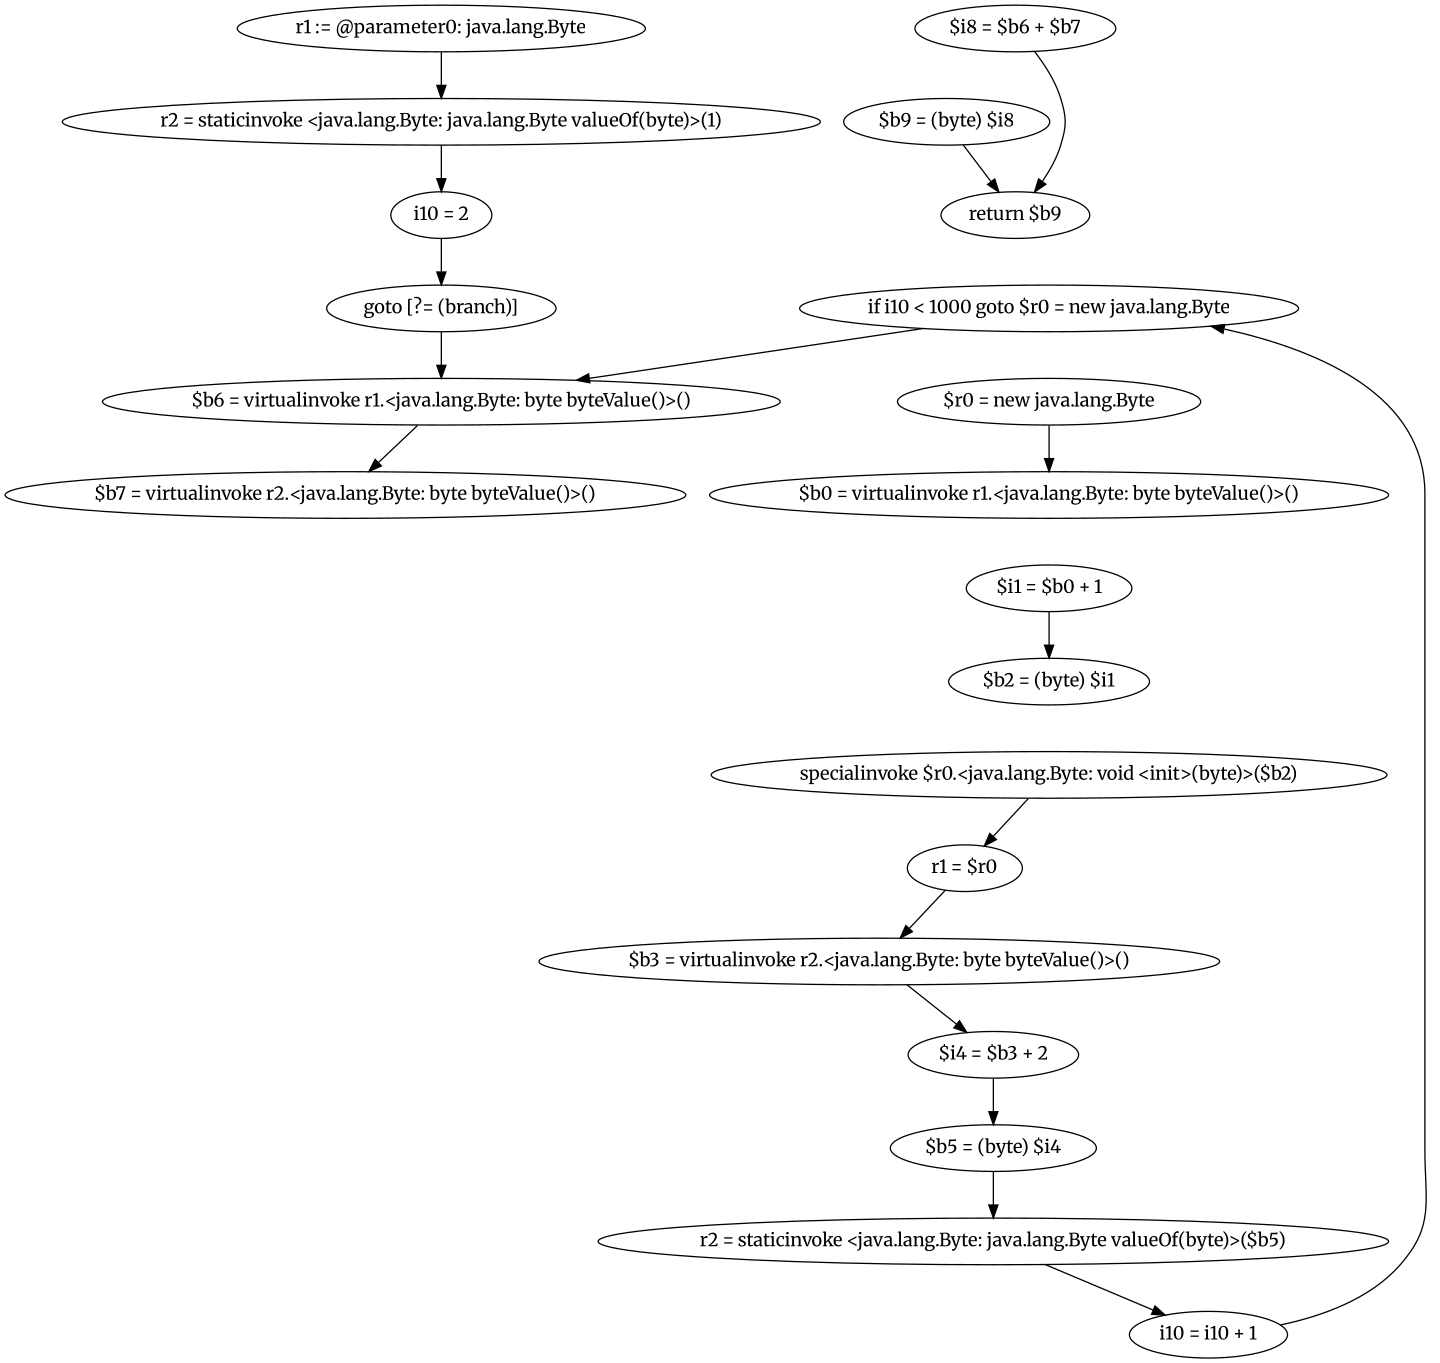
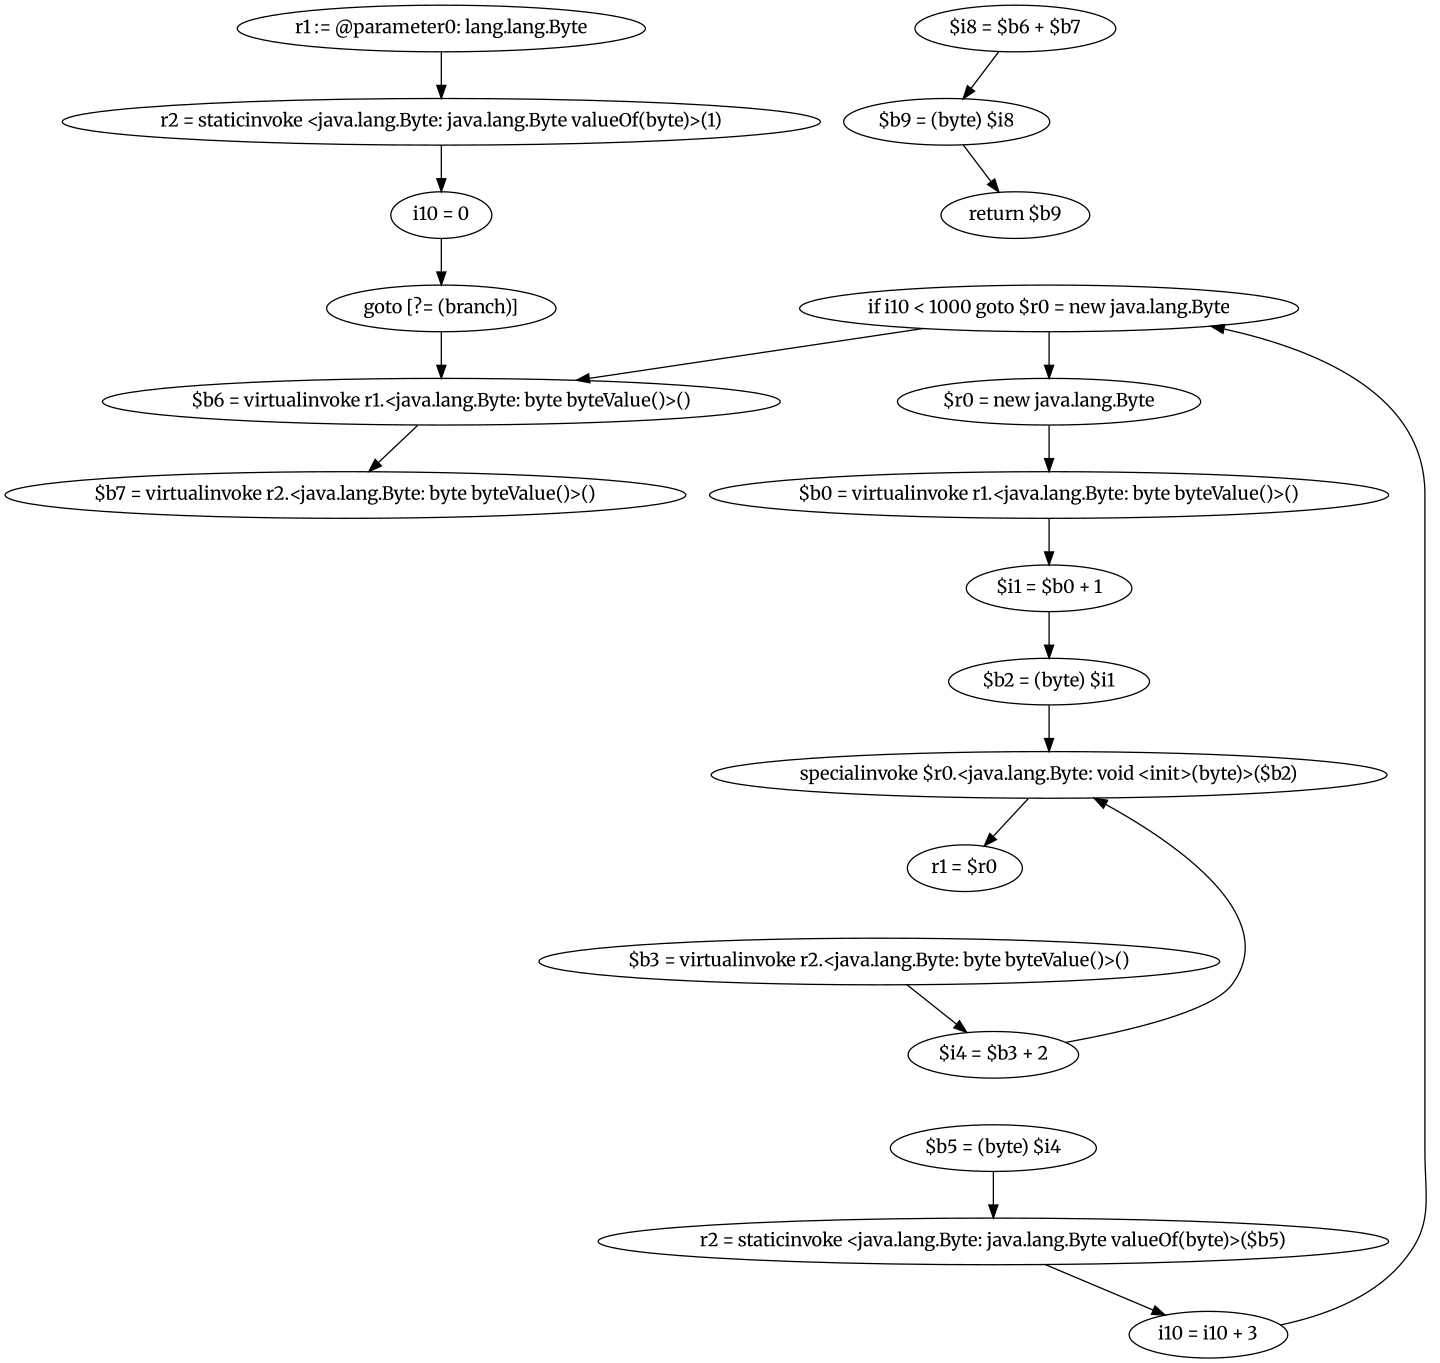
(441, 29) -> (441, 29)
(1065, 115) -> (985, 70)
(441, 215) -> (441, 215)
none -> (1049, 349)
none -> (1049, 535)
none -> (1049, 722)
(927, 909) -> none
(993, 1095) -> (1244, 953)
(1208, 1335) -> (1208, 1335)
